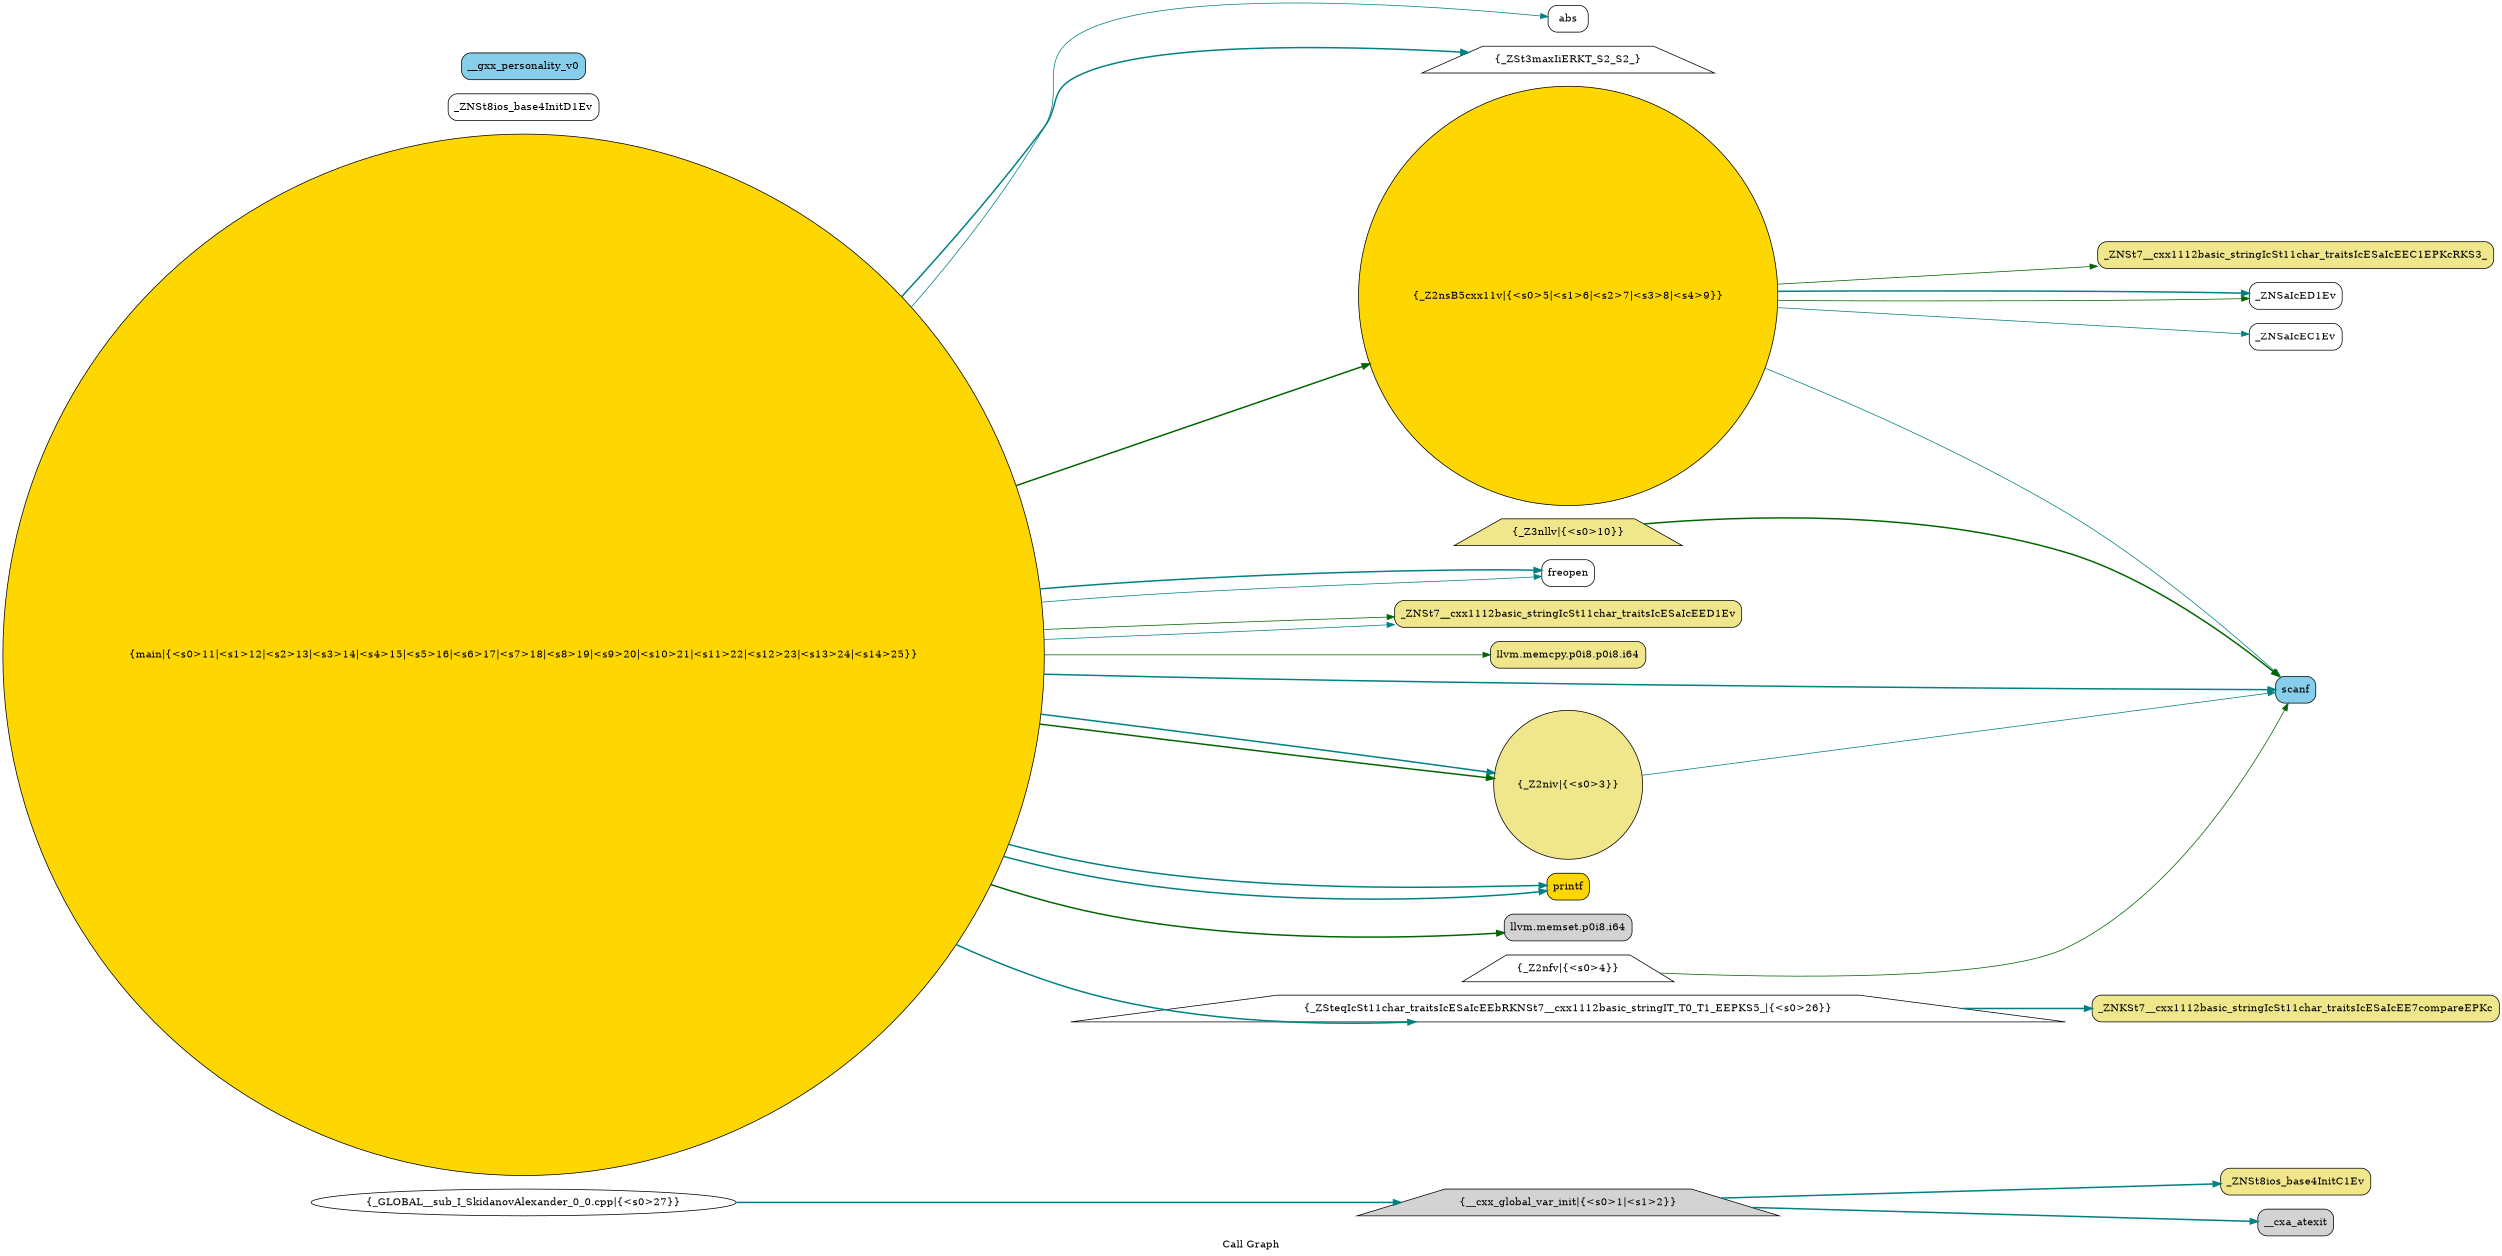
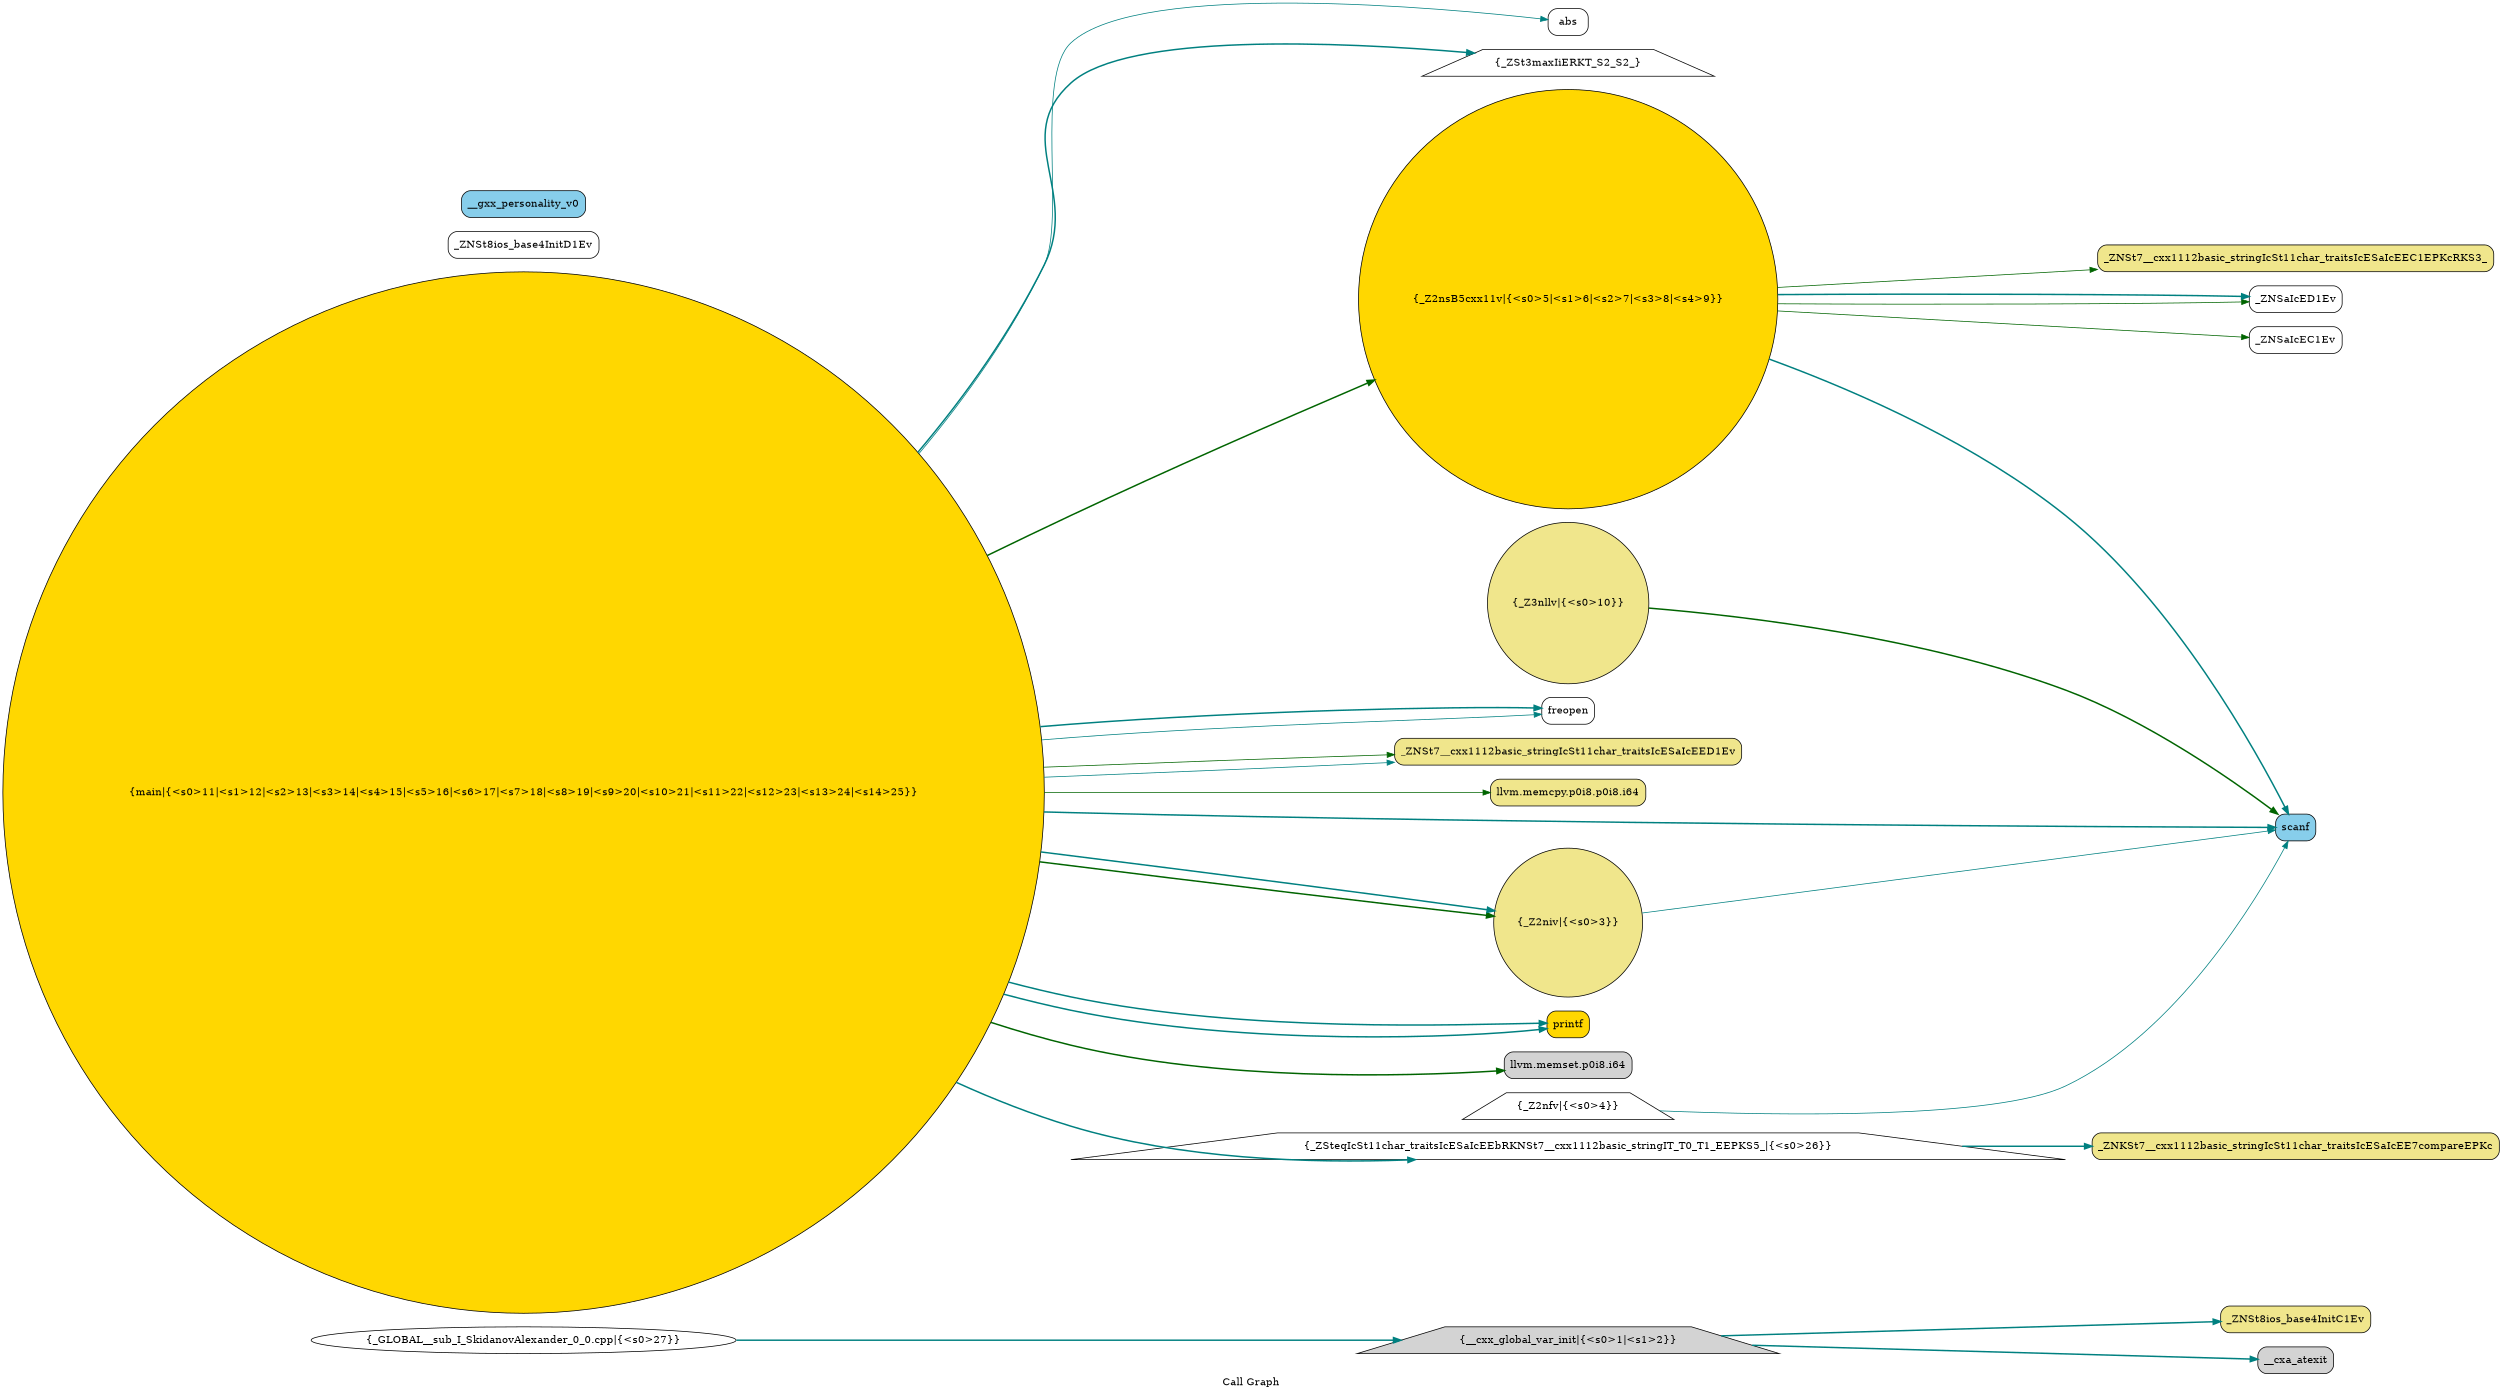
(2009, 321) -> (2009, 324)
(2035, 495) -> (2077, 526)
(1568, 532) -> (1568, 603)
(2027, 960) -> (2027, 1098)
